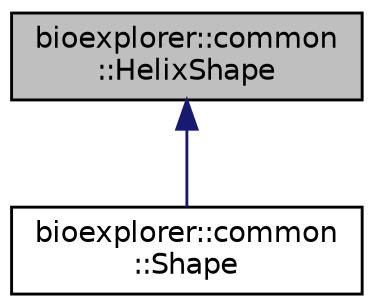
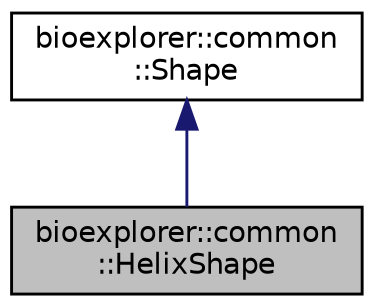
(187, 168) -> (187, 168)
